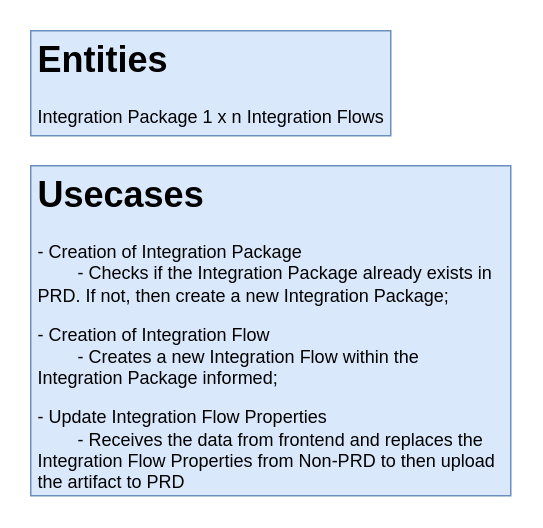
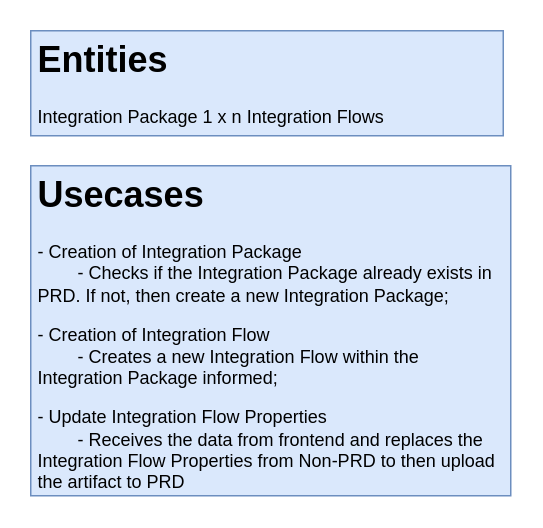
(211, 83) -> (267, 83)
